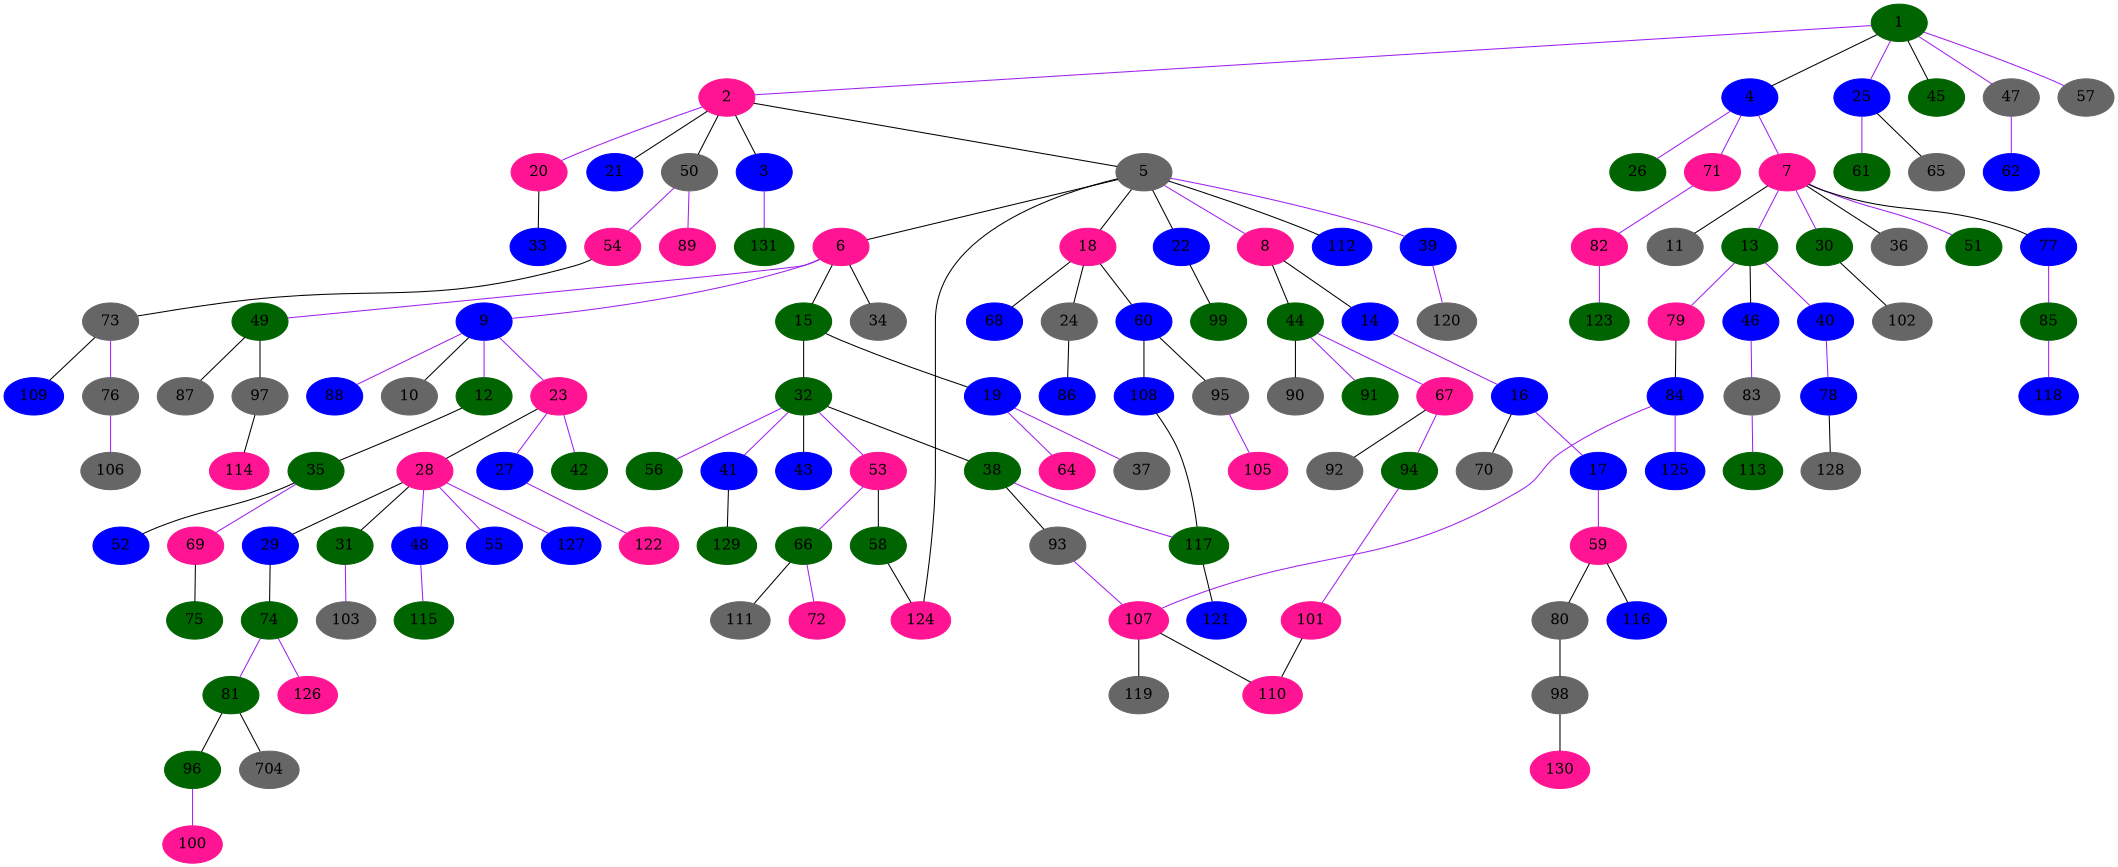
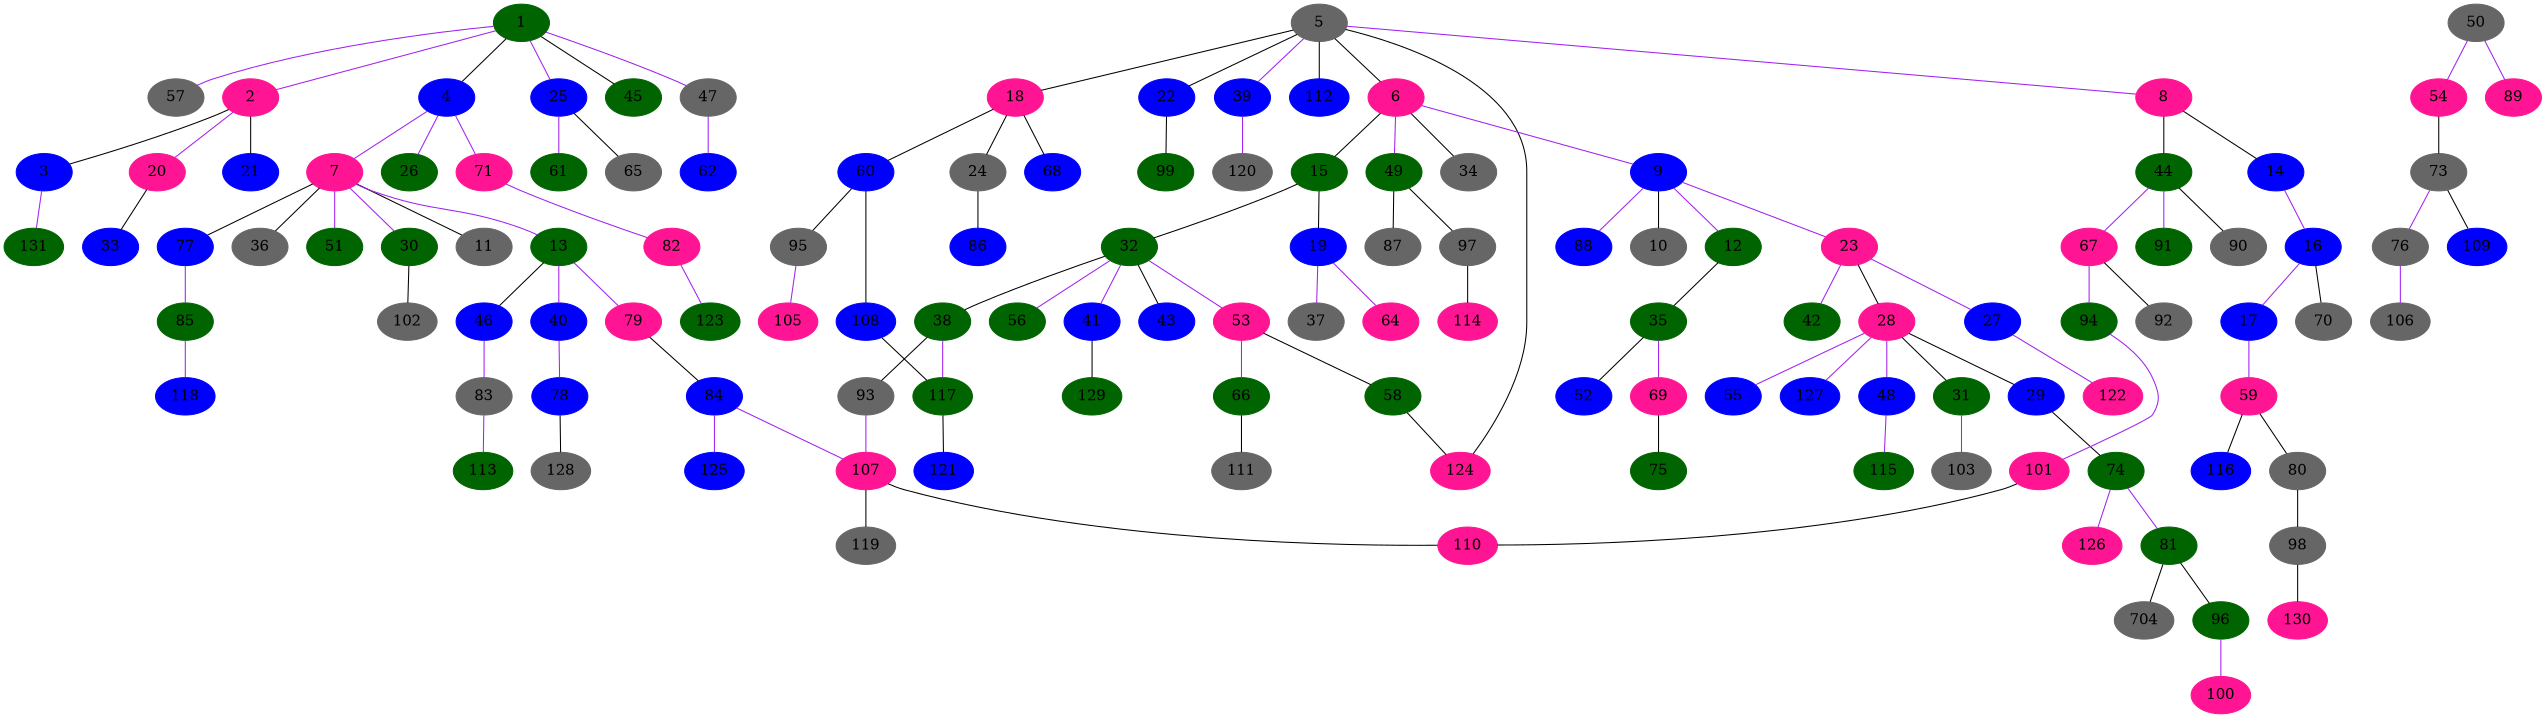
(708, 135) -> none
(935, 135) -> none
(817, 620) -> none
